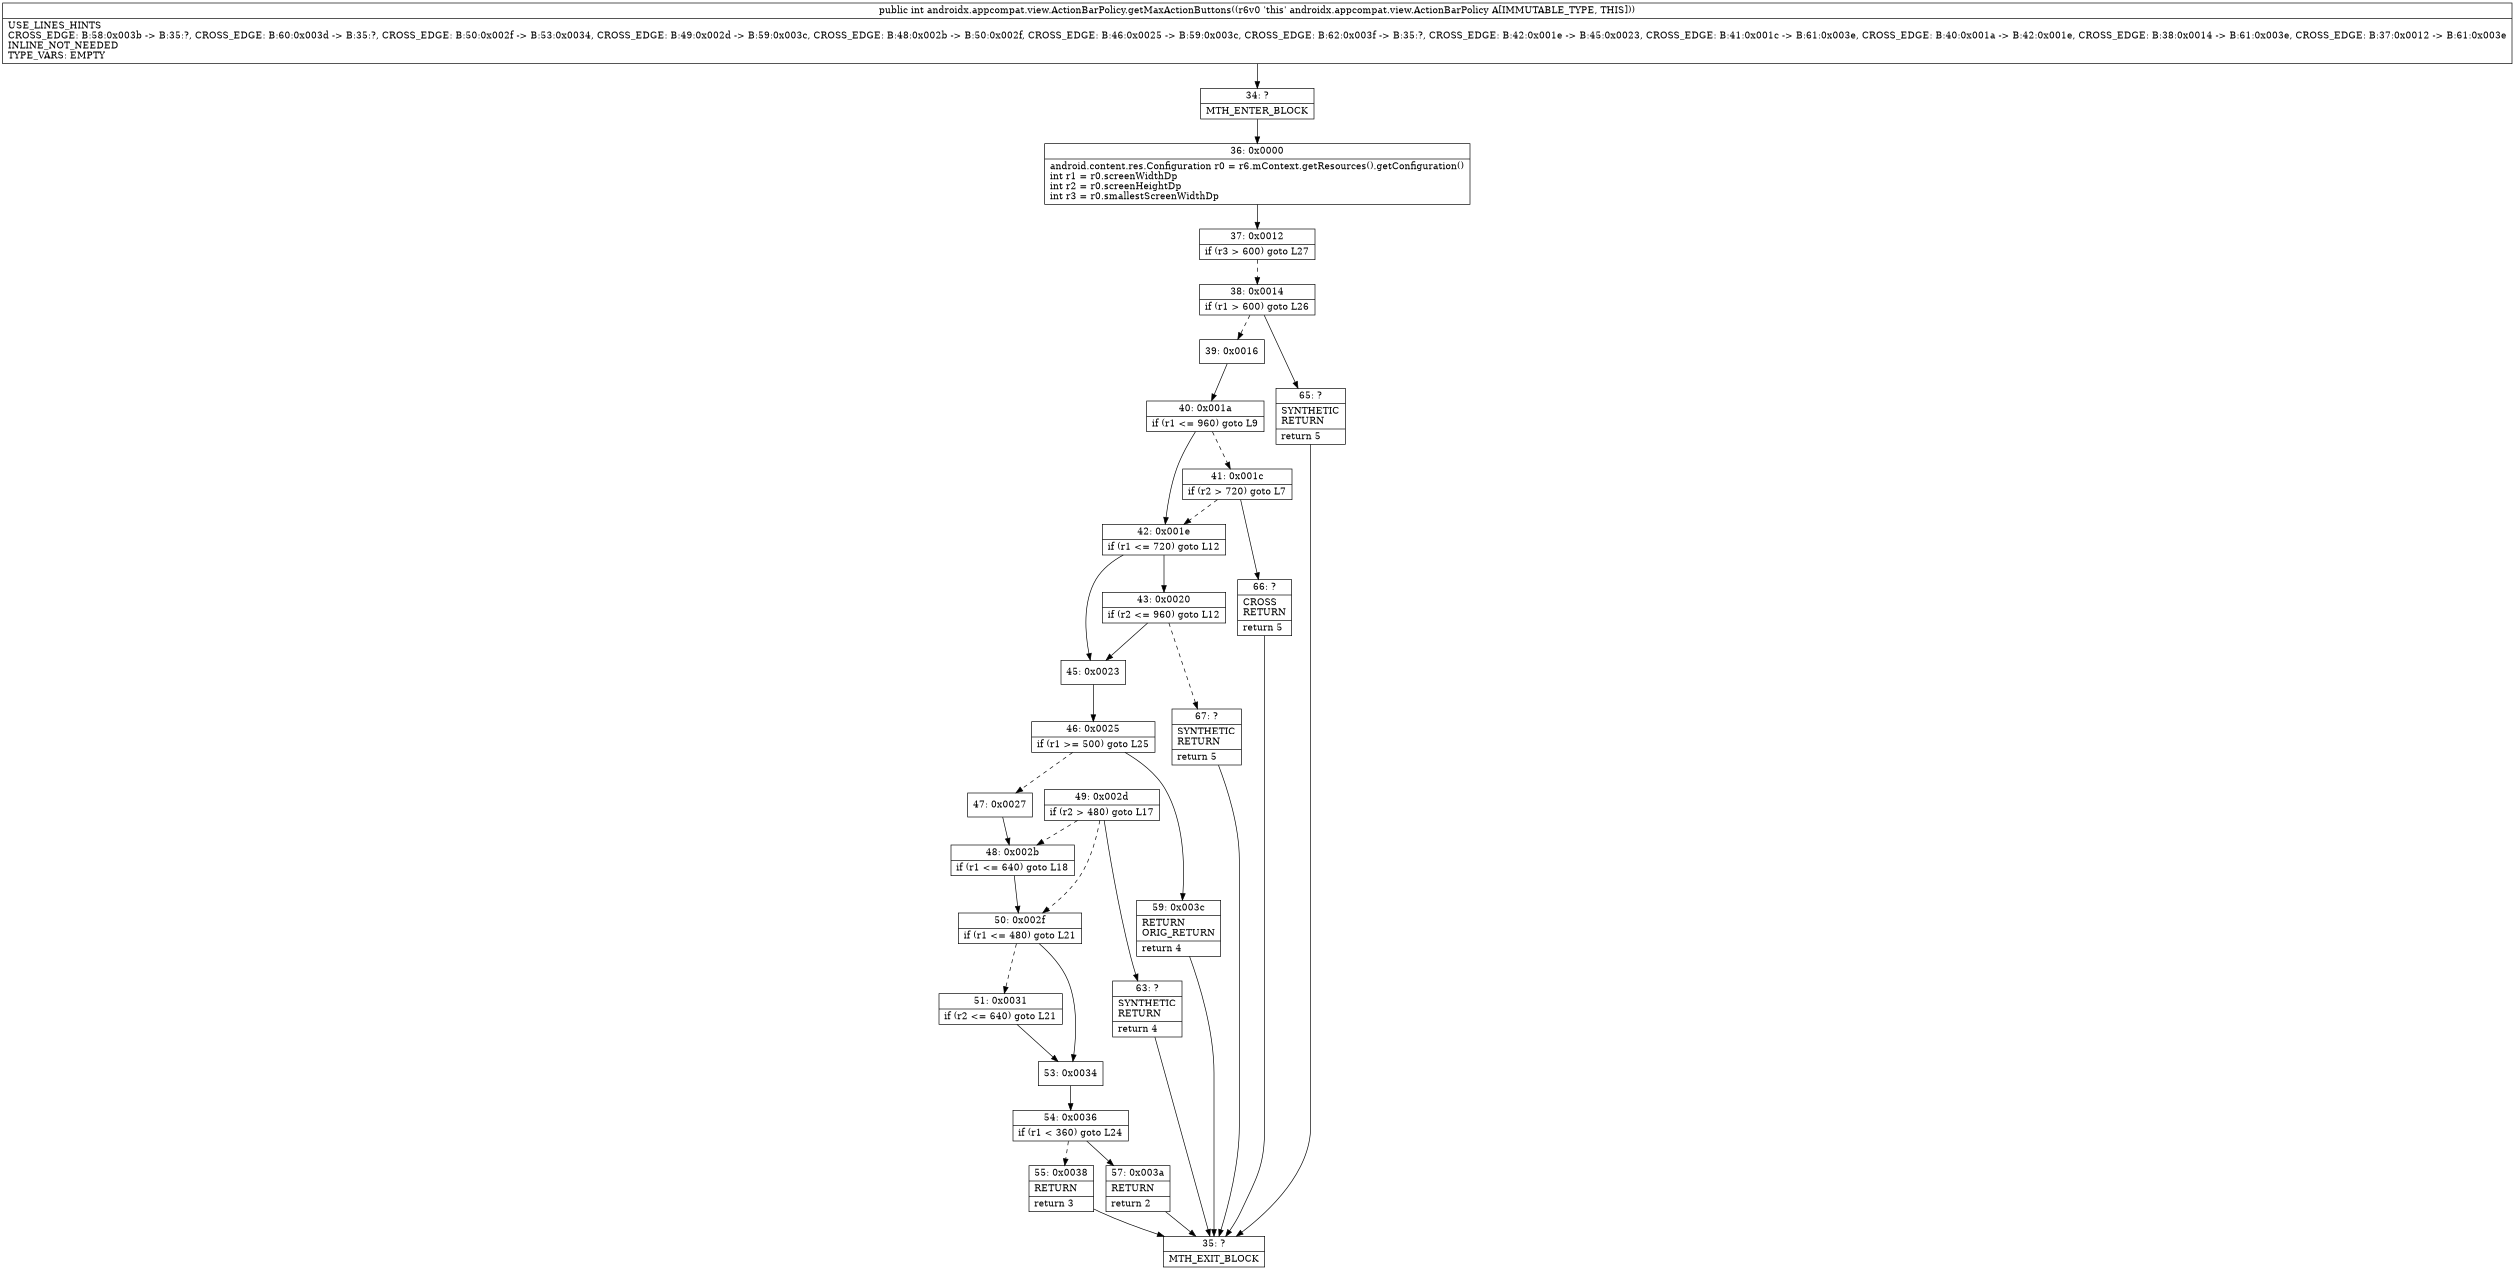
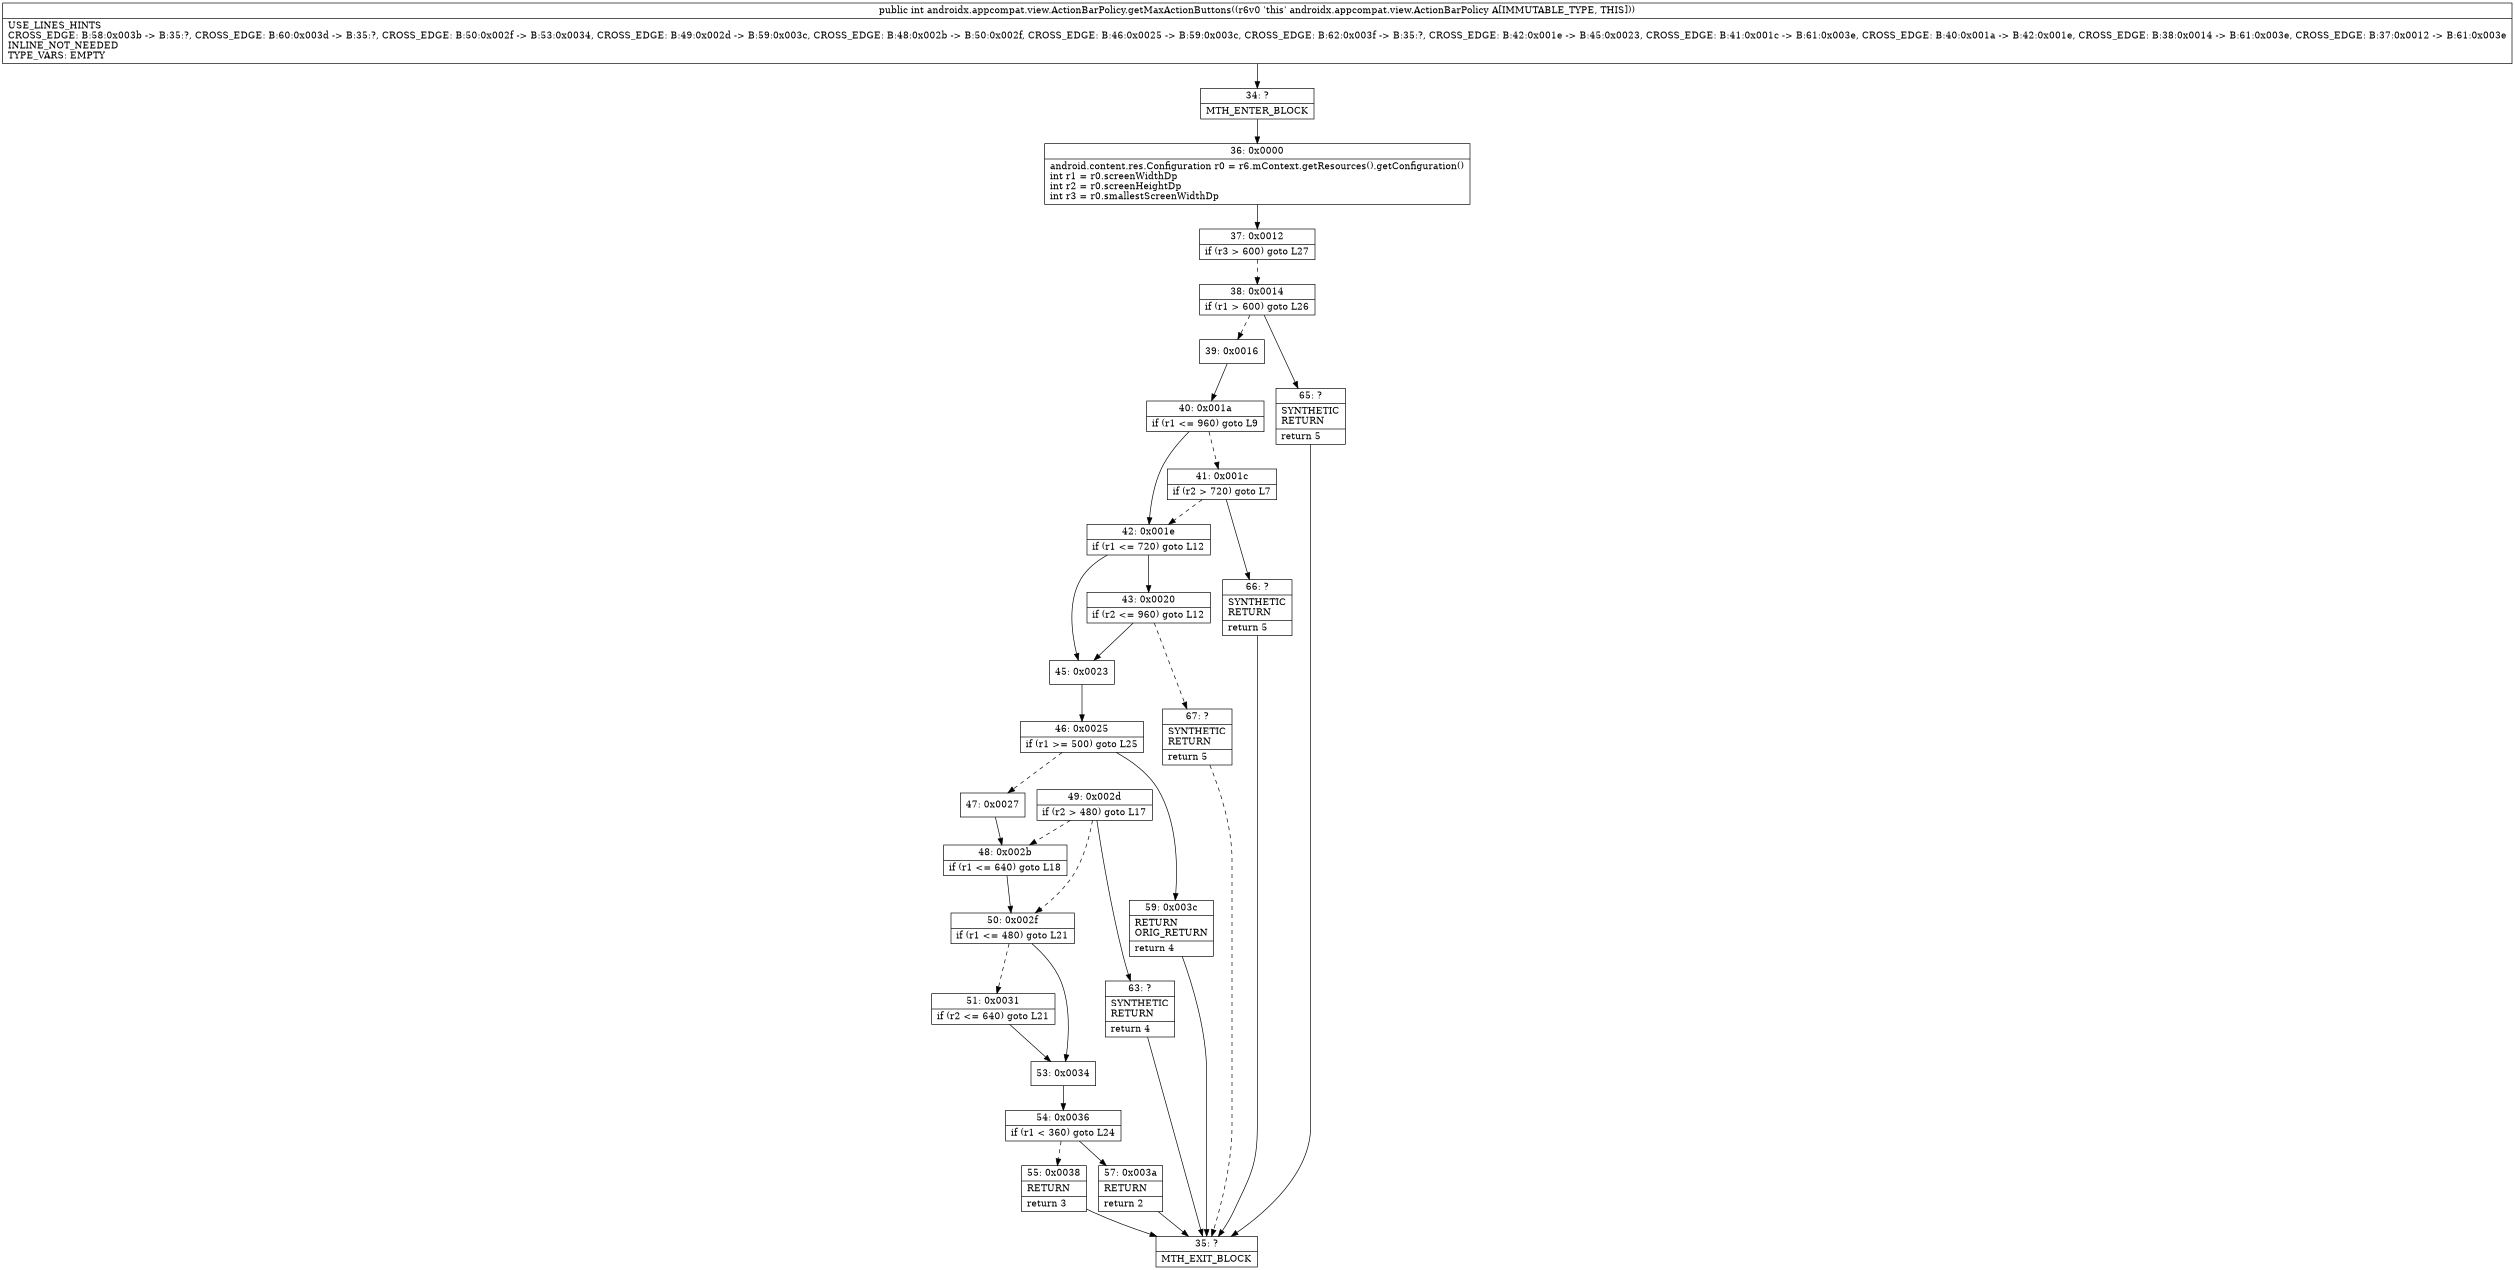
(1260, 602) -> (1257, 602)
(1239, 997) -> (1232, 997)
